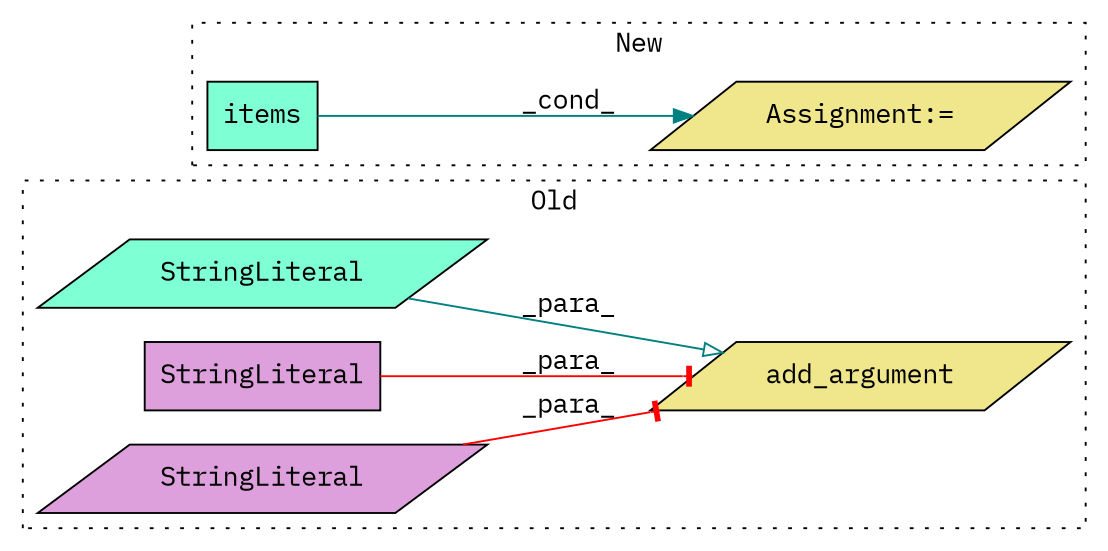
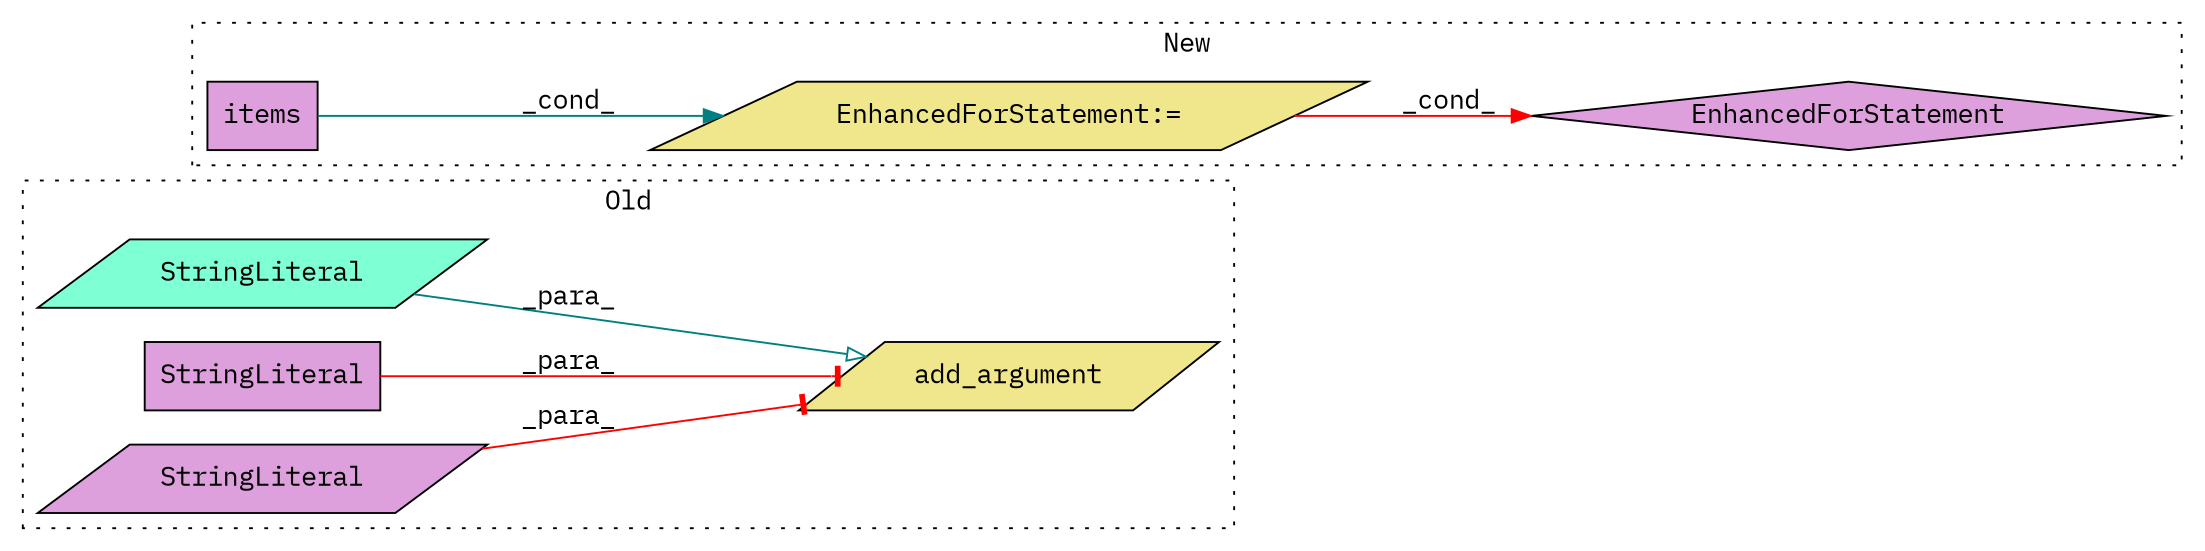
(263, 116) -> (263, 116)
(860, 116) -> (1009, 116)
none -> (1849, 116)
